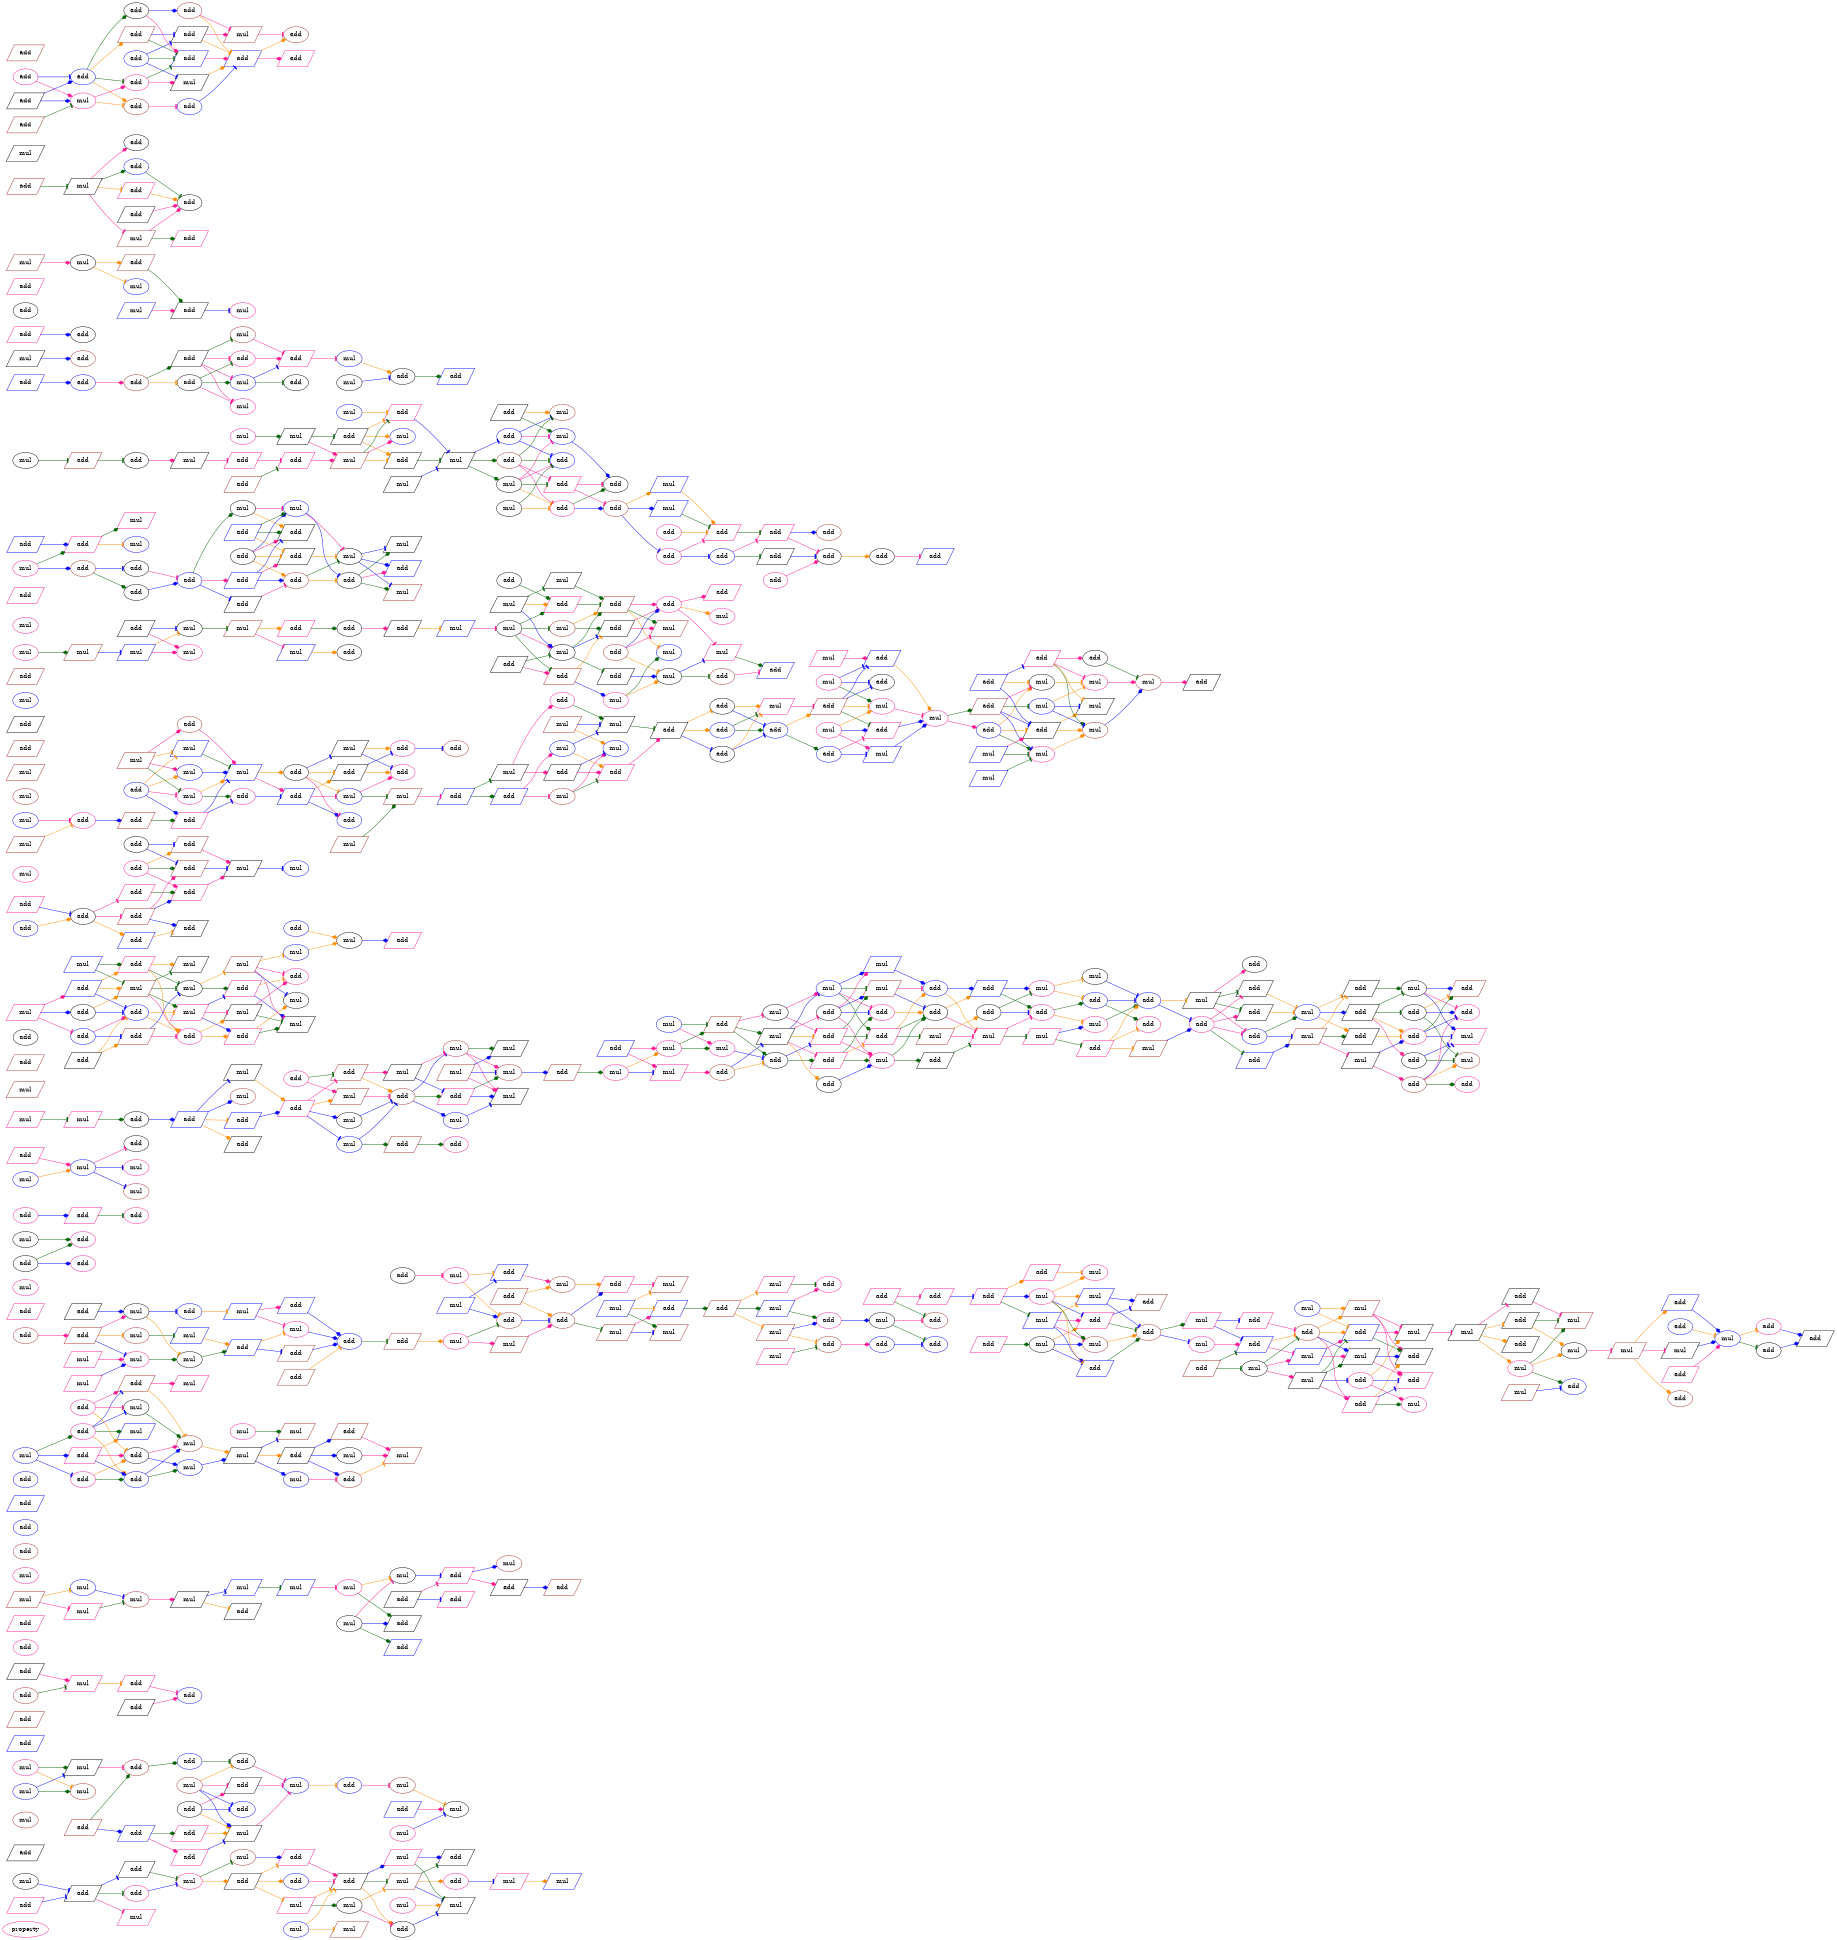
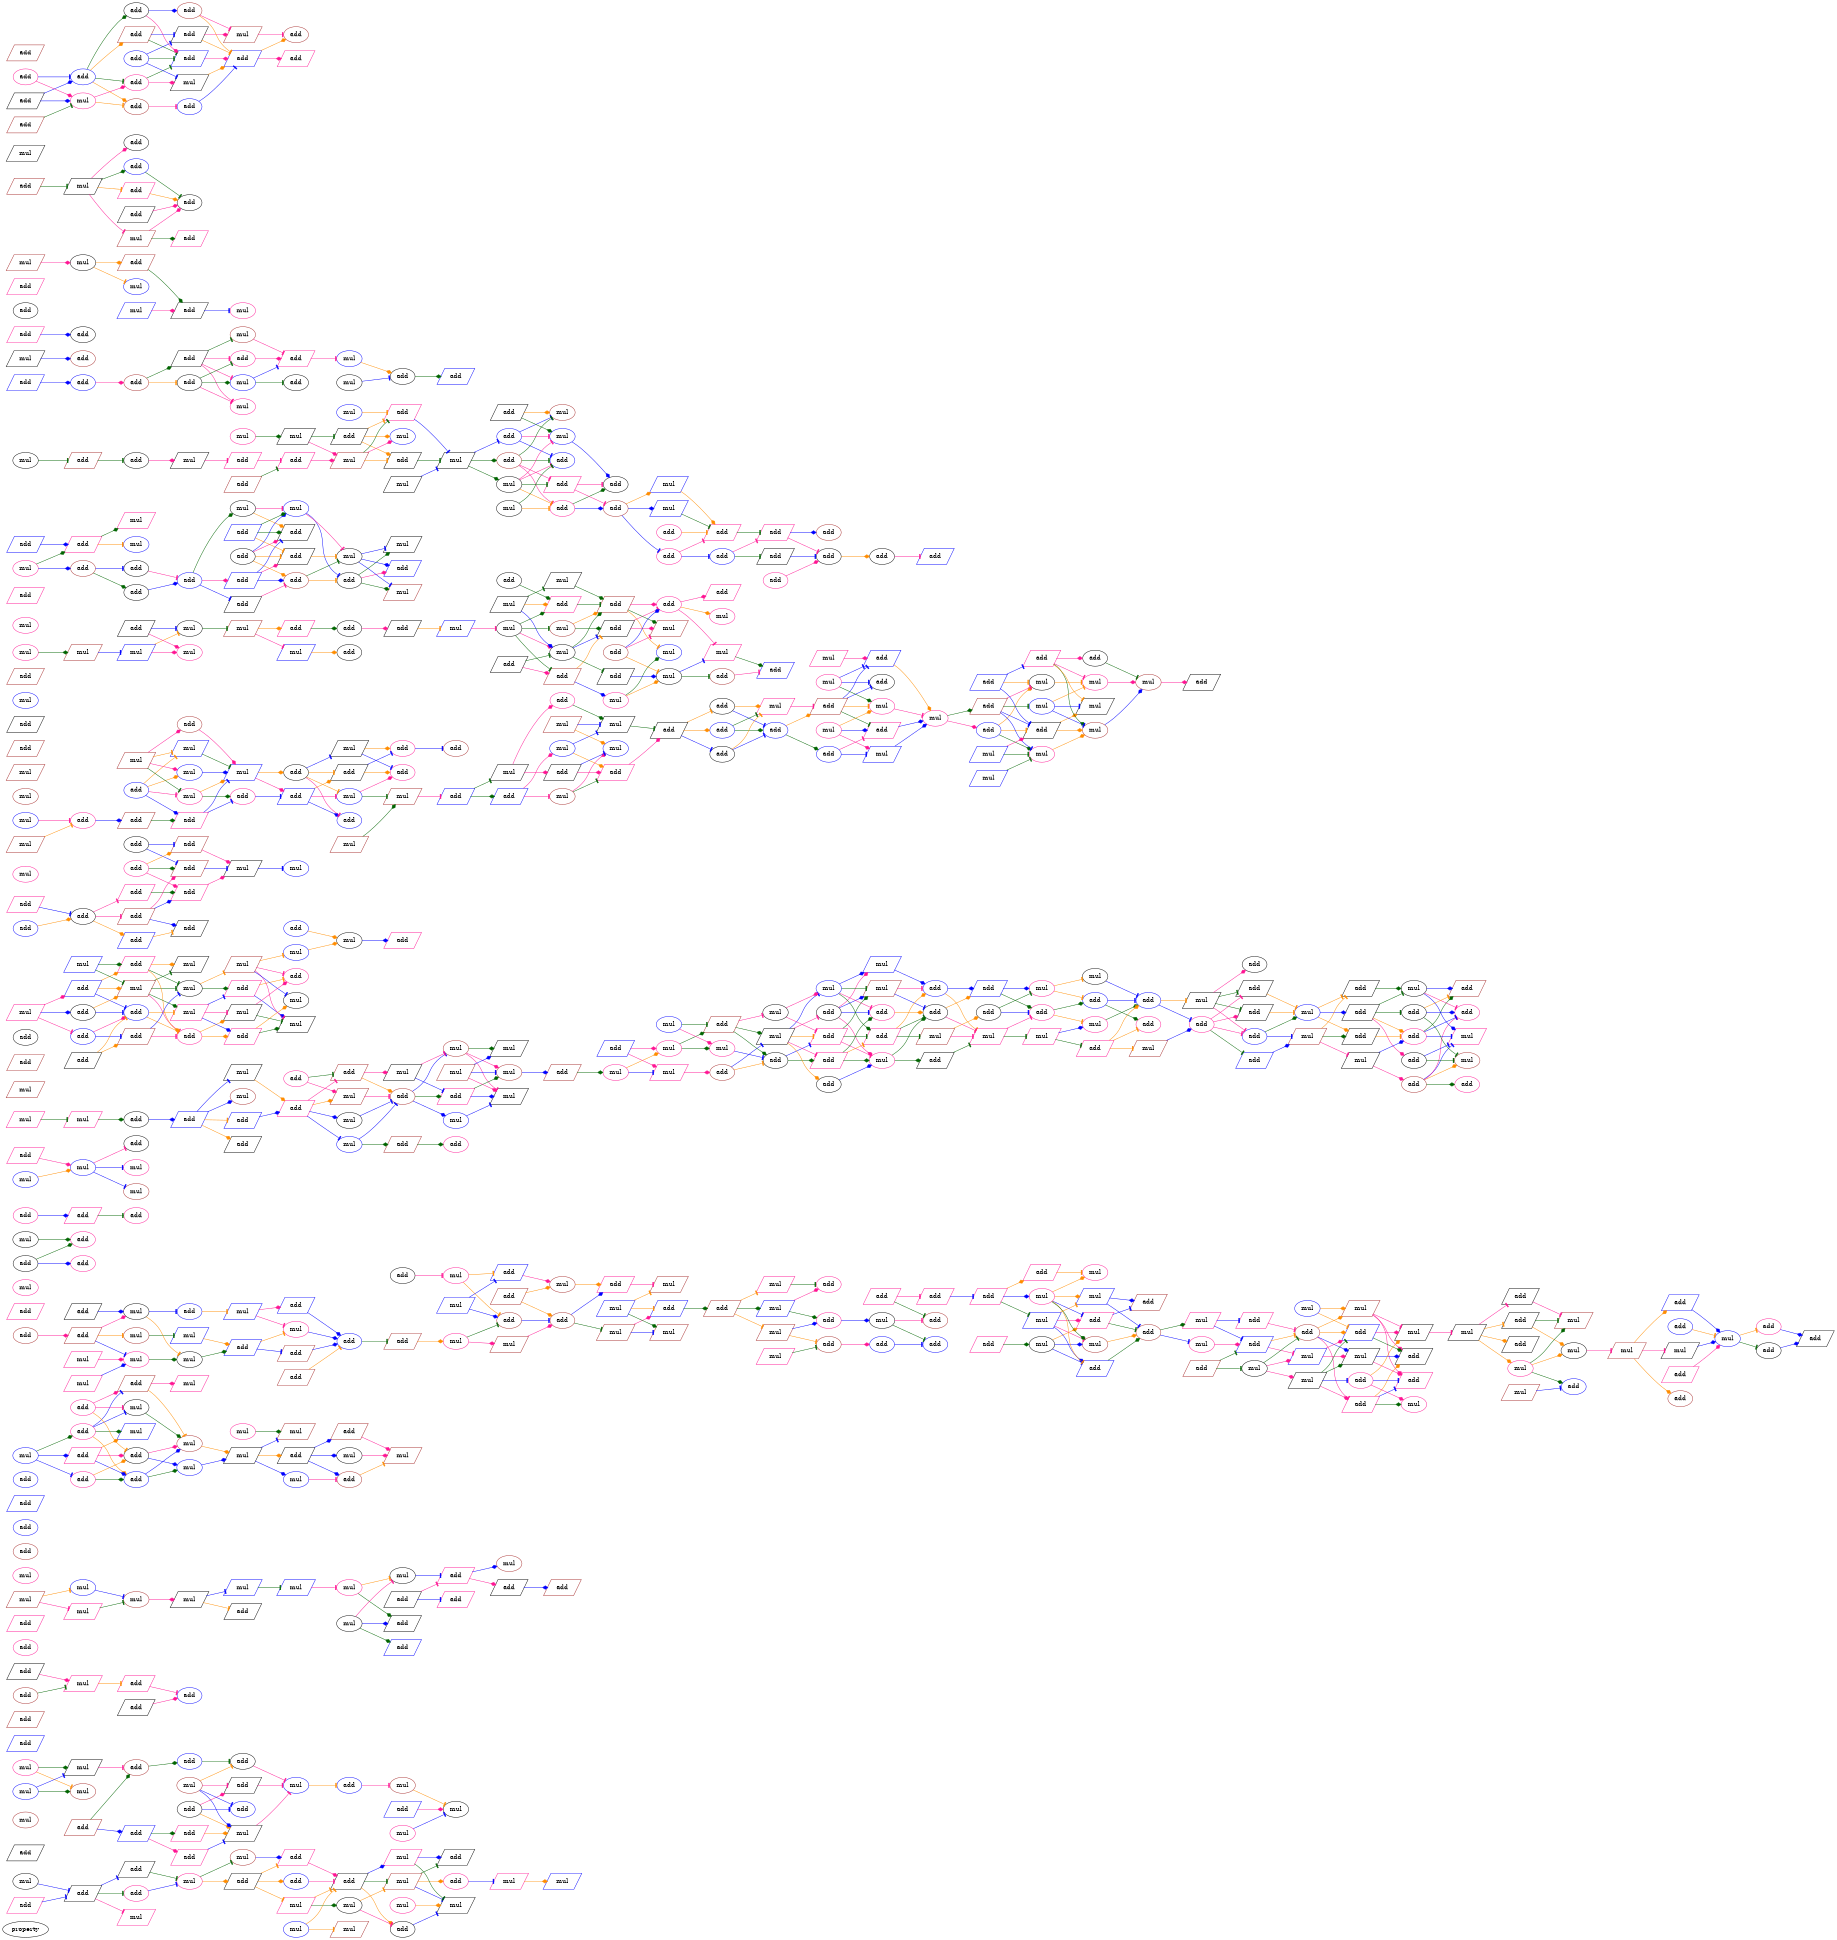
(26, 1929) -> (26, 1929)
